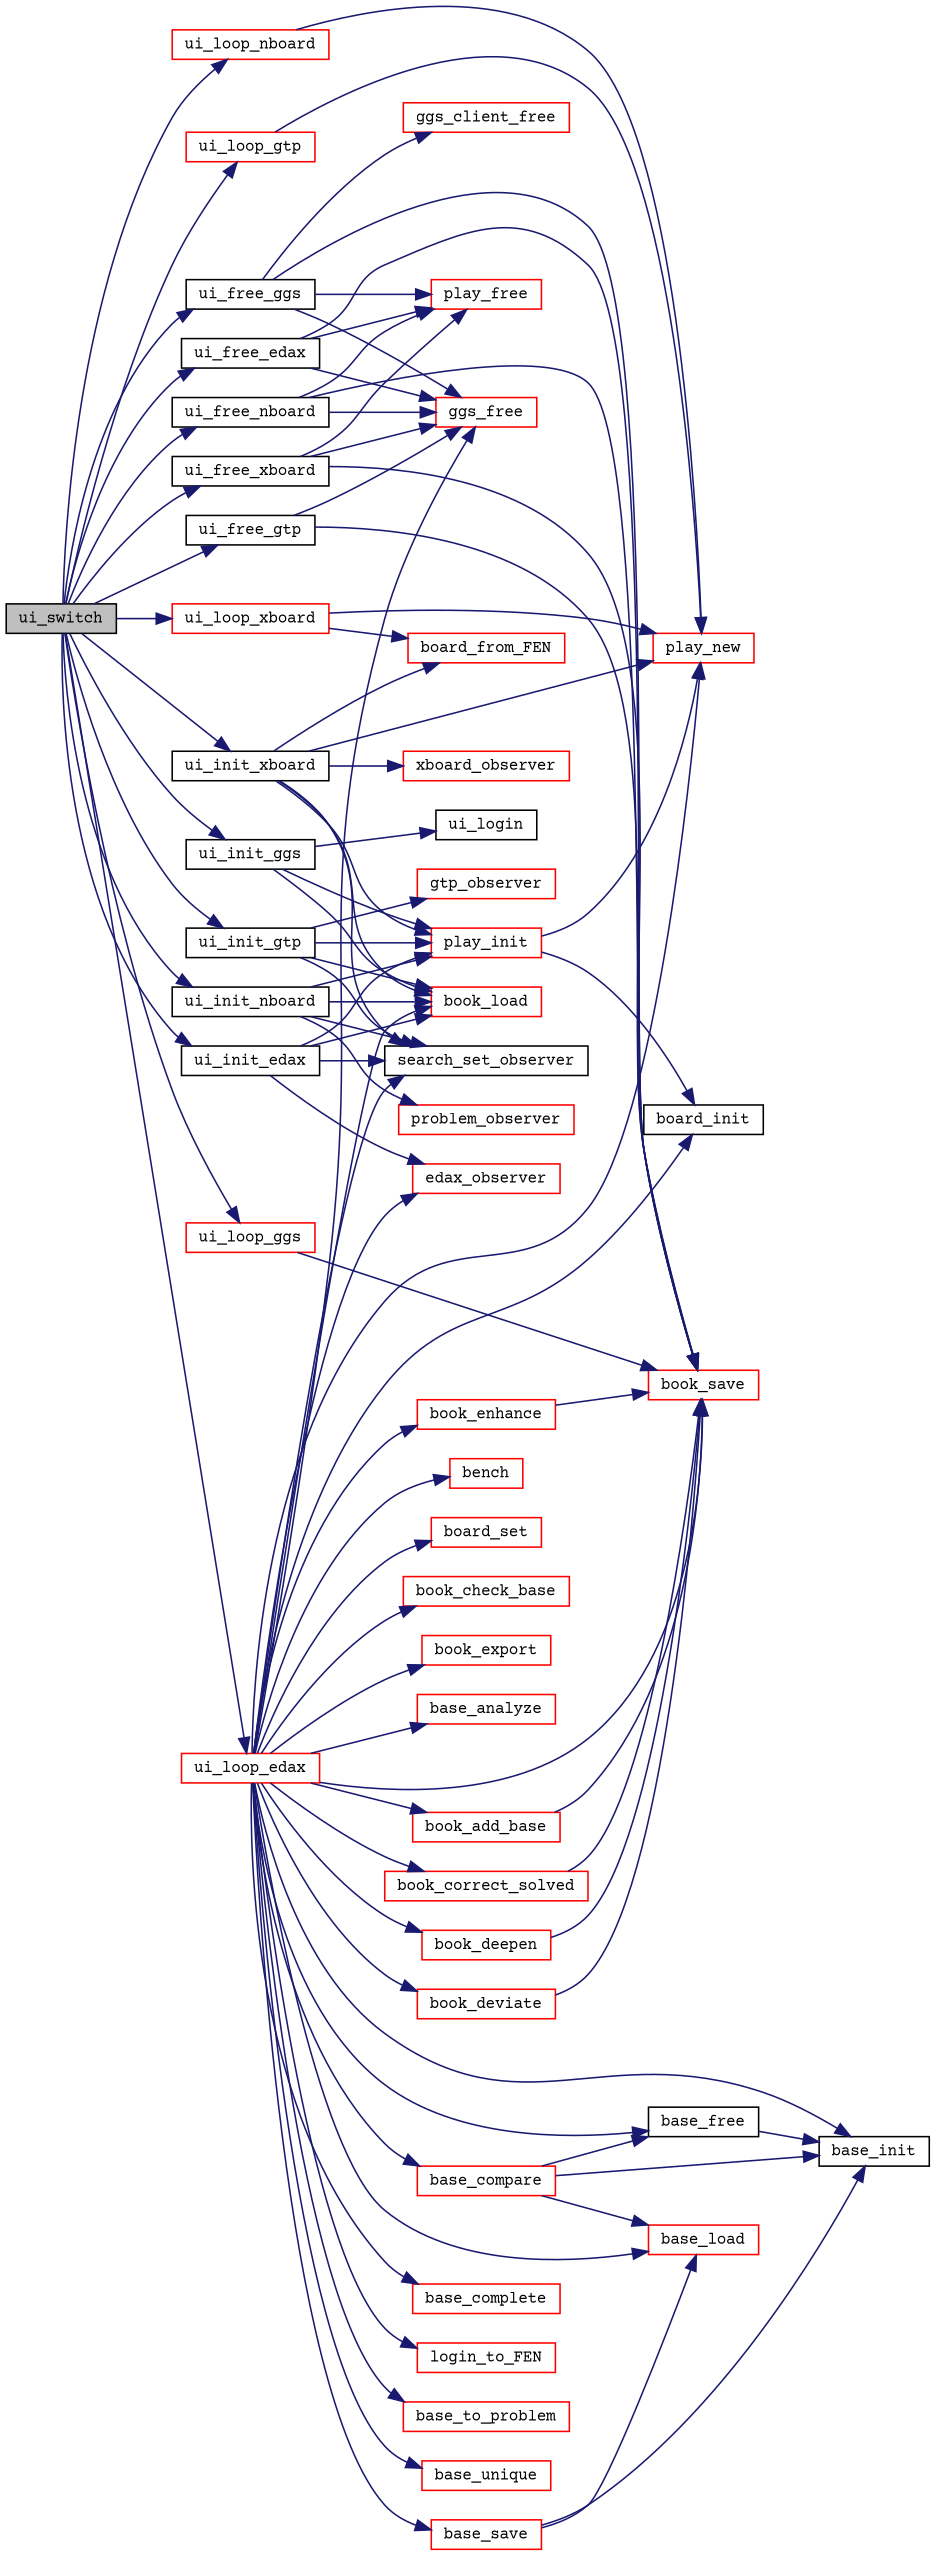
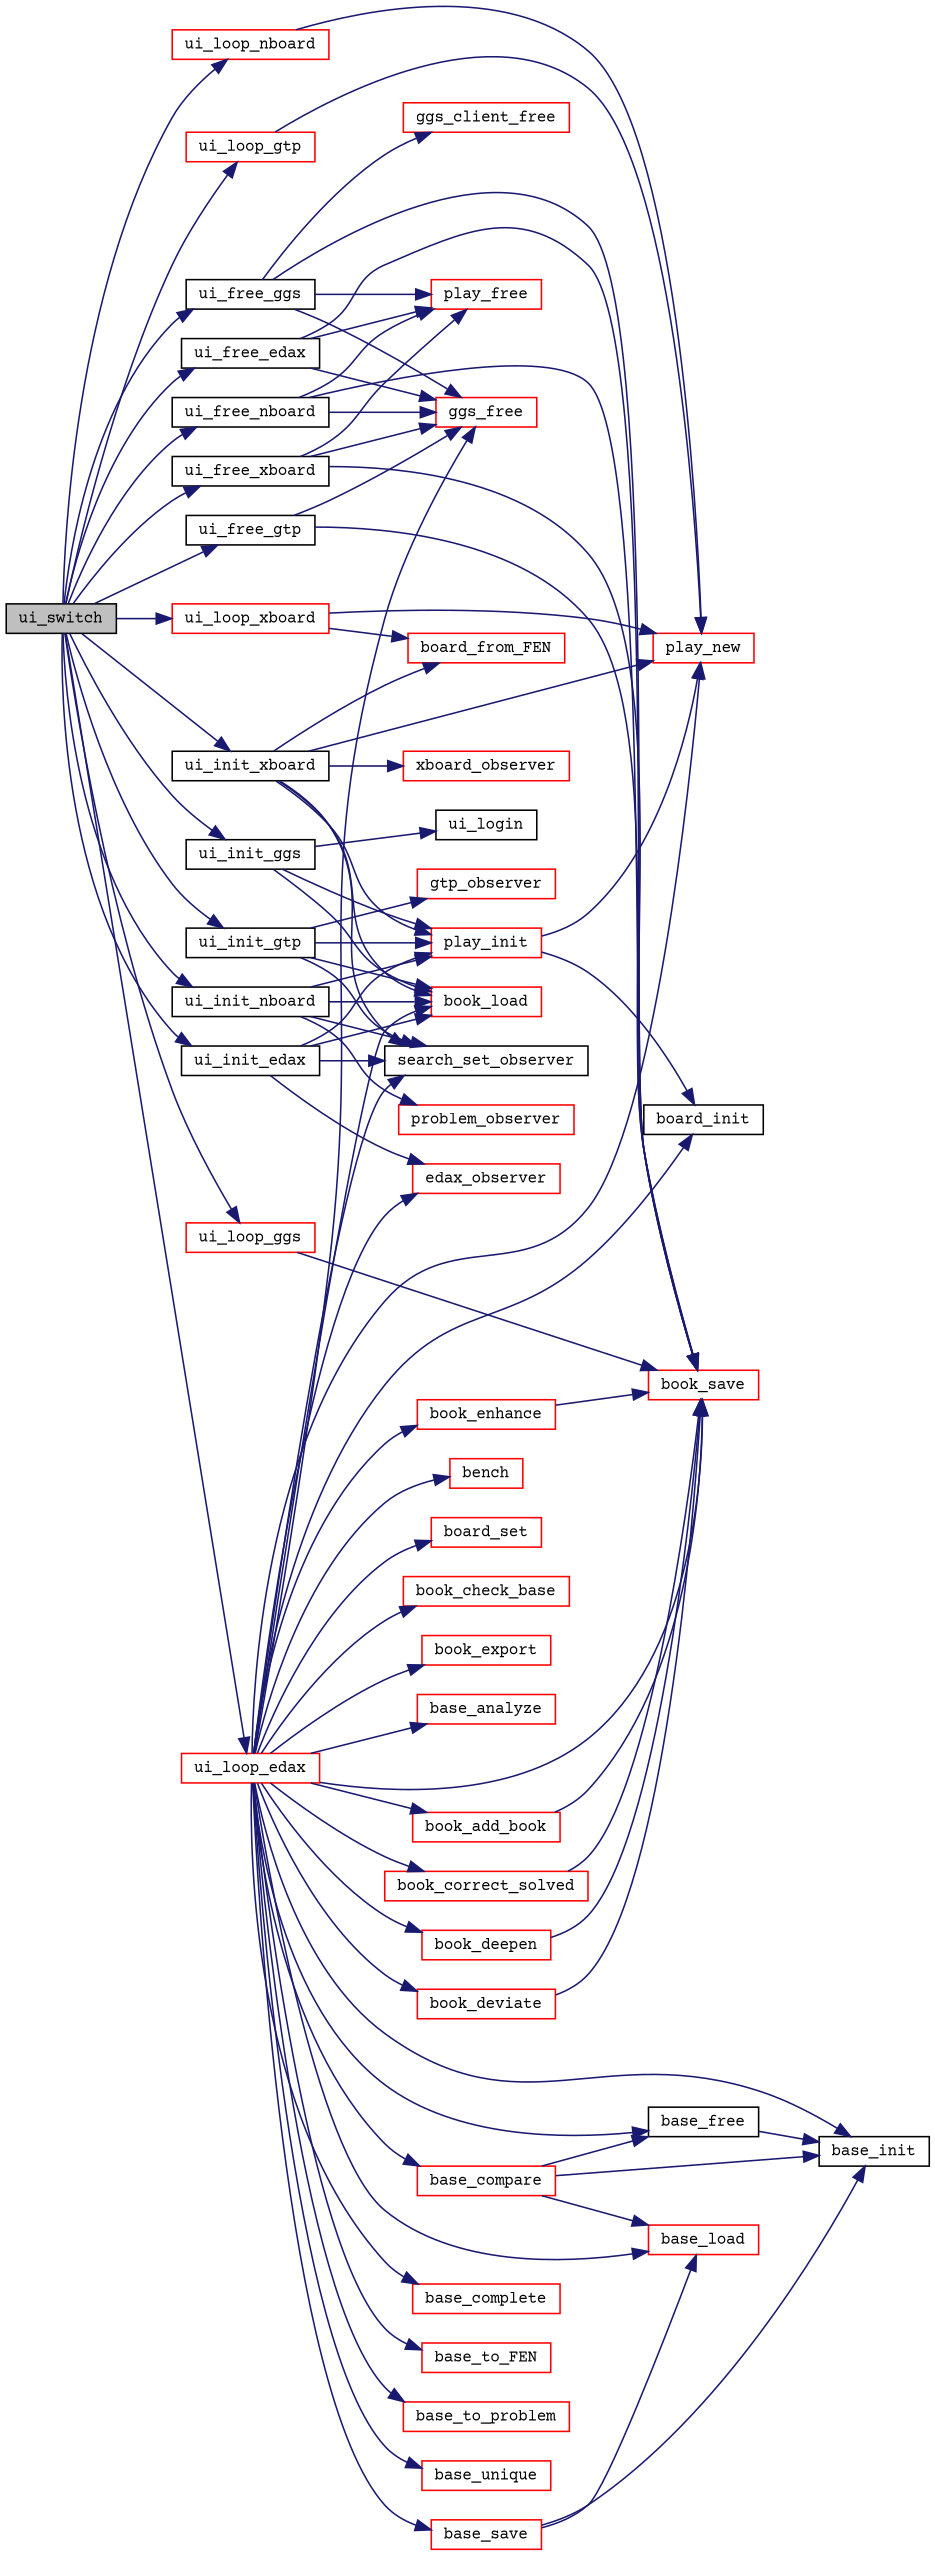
(486, 1827) -> (486, 1827)
(486, 2358) -> (486, 2358)
